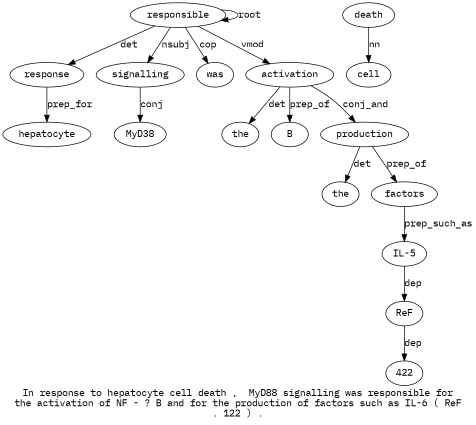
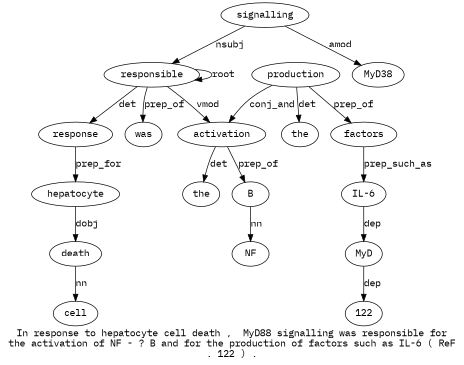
(161, 42) -> (212, 43)
(208, 45) -> (164, 105)
(332, 99) -> (251, 98)
(152, 105) -> (340, 45)
none -> (76, 221)
none -> (251, 254)
(404, 254) -> (364, 194)
(404, 314) -> (364, 254)
(404, 373) -> (364, 314)
